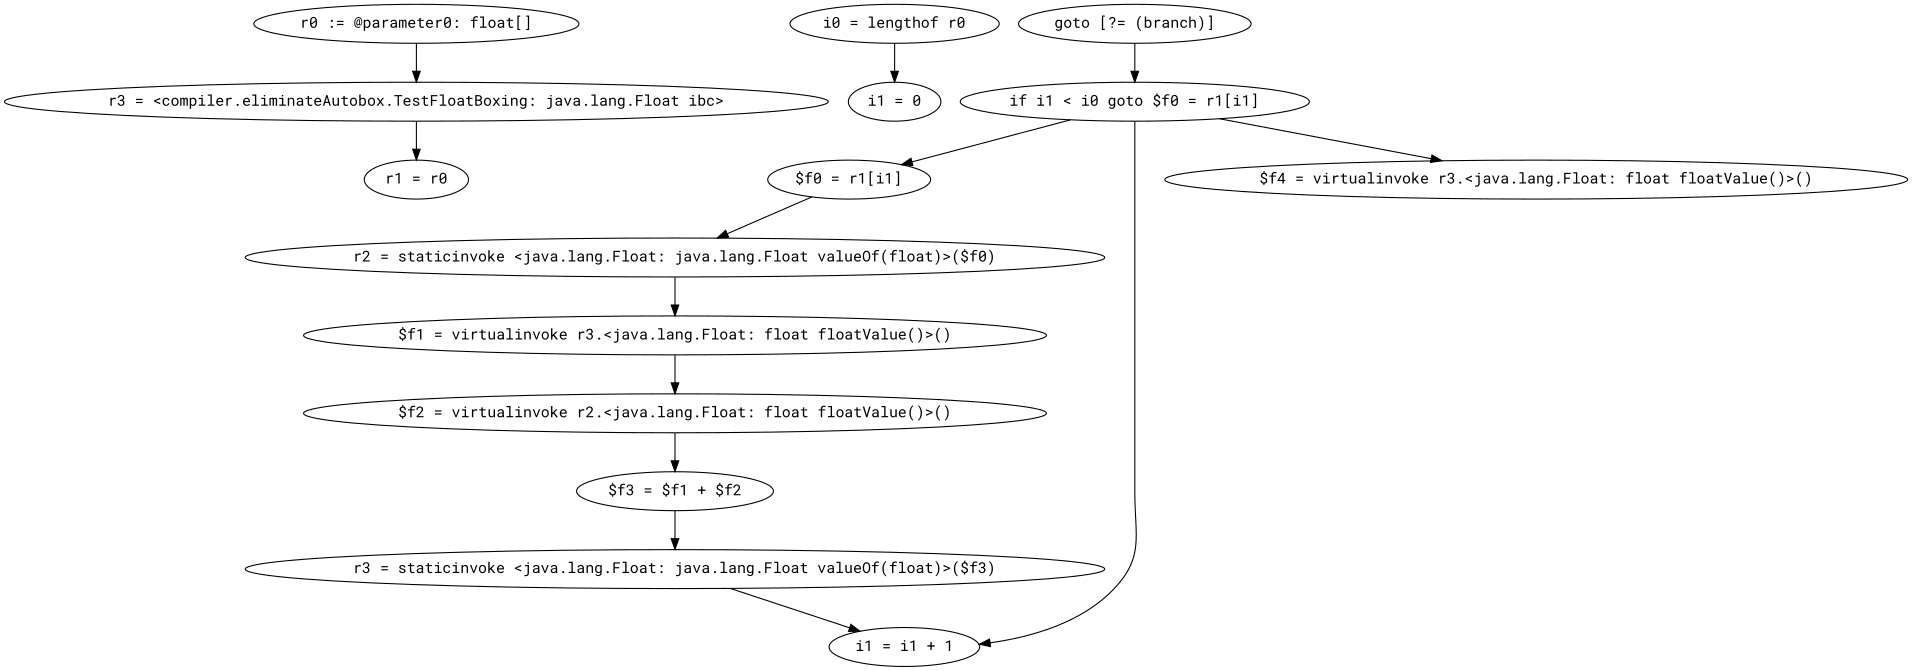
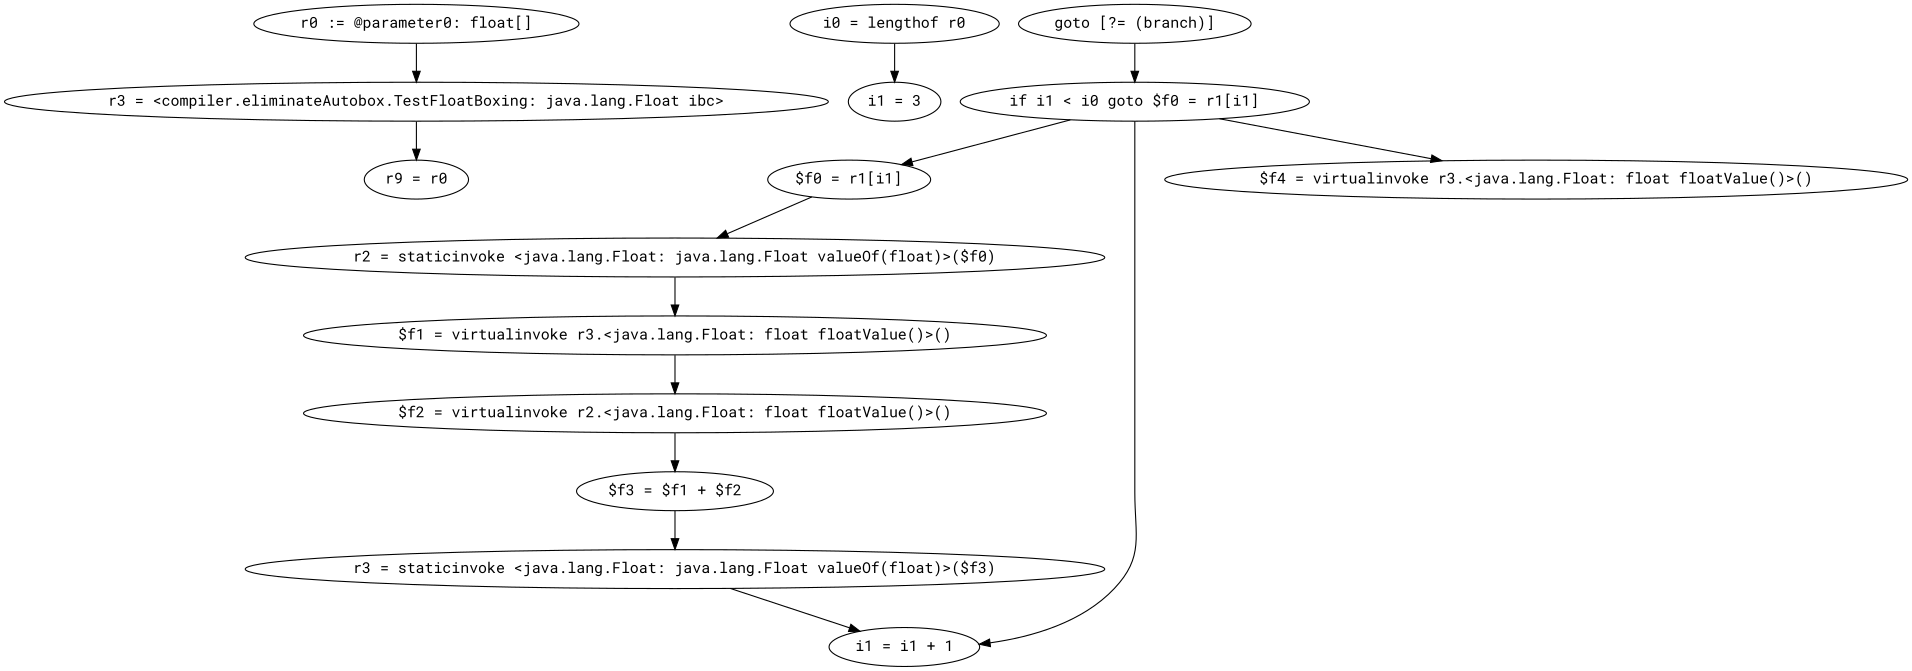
(895, 102) -> (895, 102)
(416, 180) -> (416, 180)
